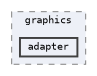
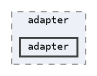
(49, 21) -> (49, 21)
